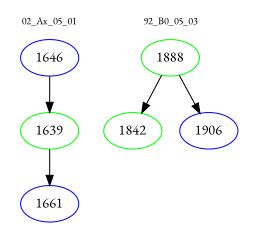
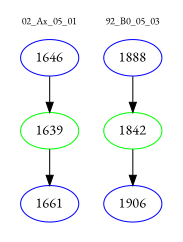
(170, 58) -> (133, 58)
(187, 90) -> (133, 162)
